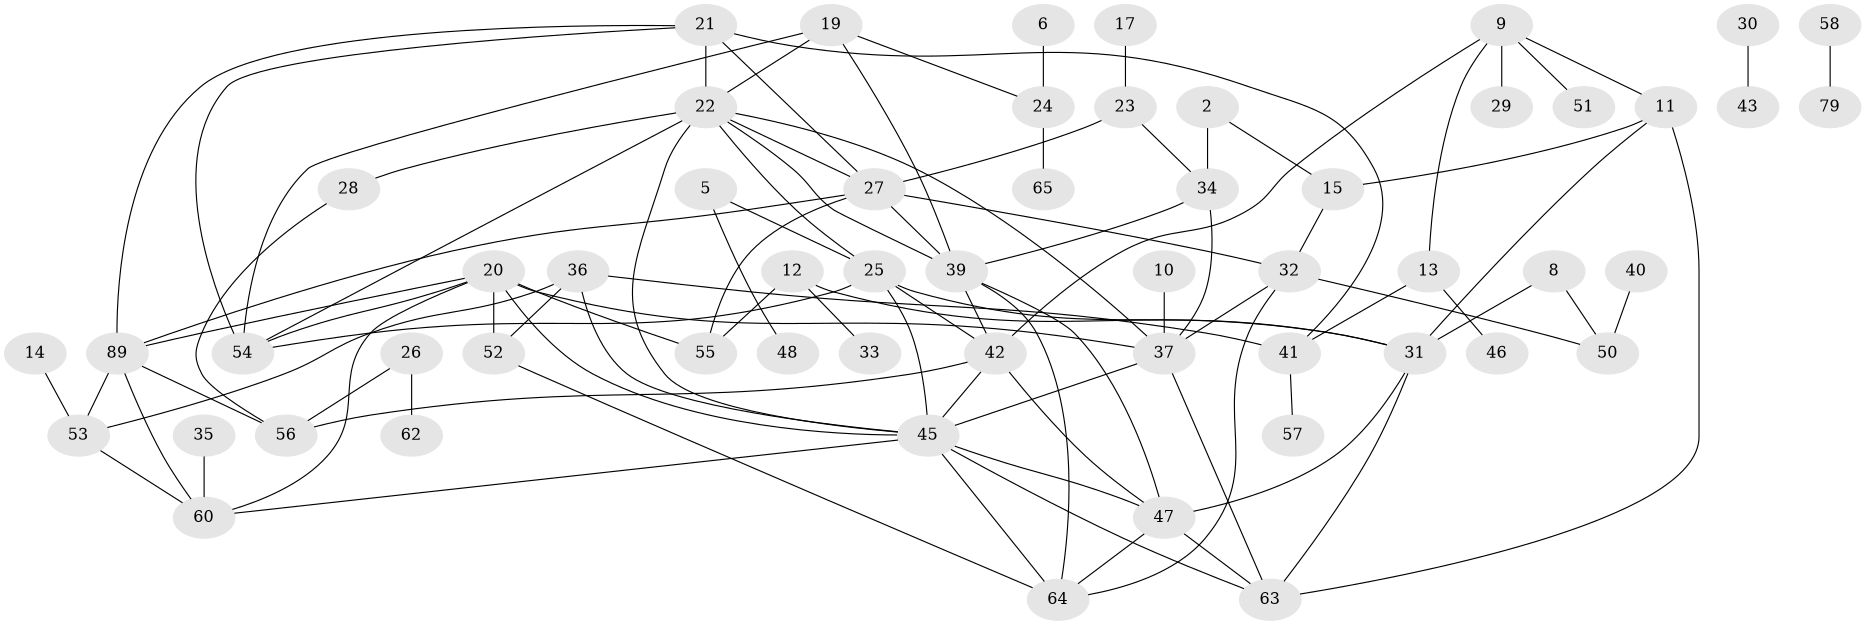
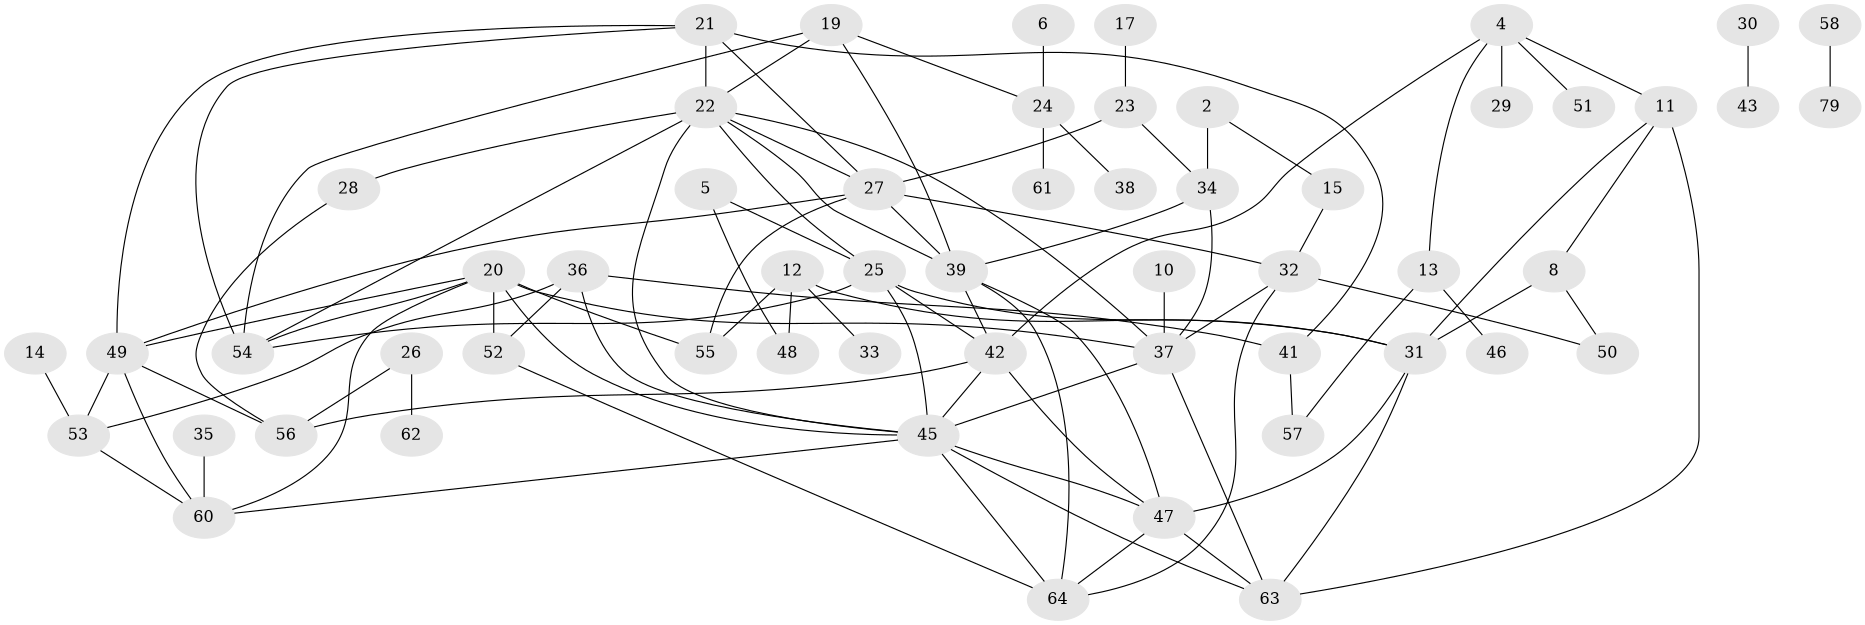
(1502, 25) -> (1502, 25)
(1504, 160) -> (1610, 189)
(1043, 189) -> (1043, 189)
none -> (1125, 189)
(1636, 271) -> none
(1359, 312) -> (1358, 352)
none -> (790, 313)
(117, 353) -> (117, 353)
